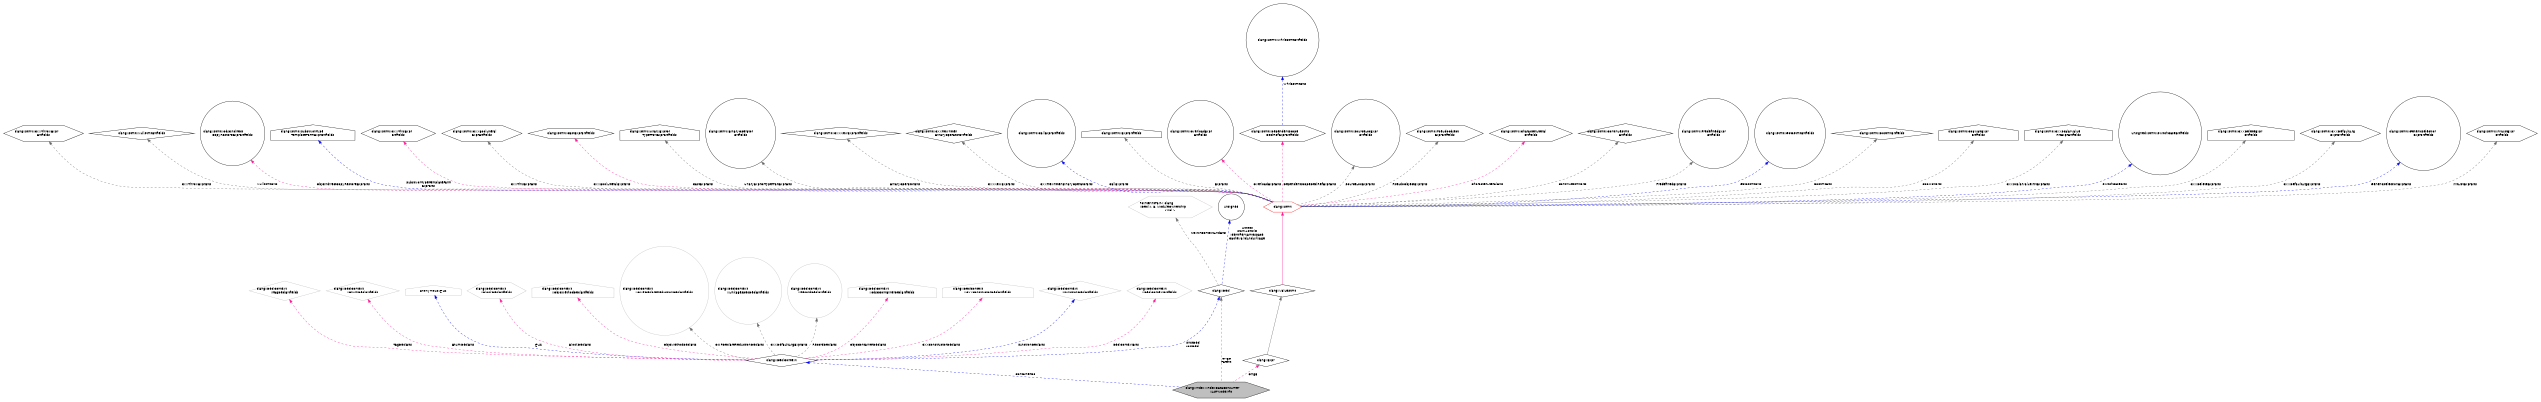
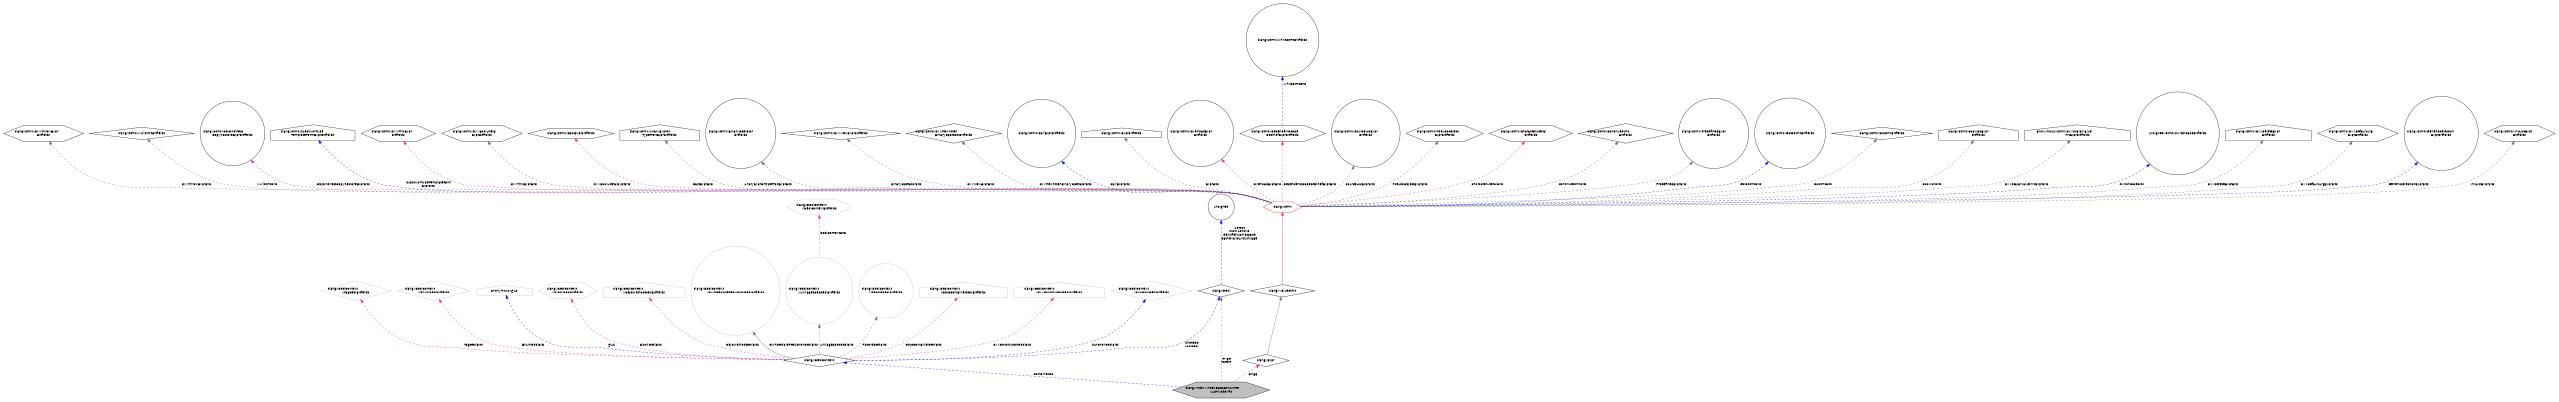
(2068, 133) -> (2077, 133)
(1170, 207) -> none
(789, 345) -> (837, 345)
(719, 351) -> (772, 351)
(993, 353) -> (819, 238)
